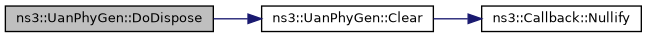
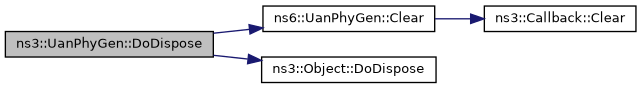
(347, 19) -> (349, 19)
(561, 19) -> (560, 19)
none -> (349, 70)
